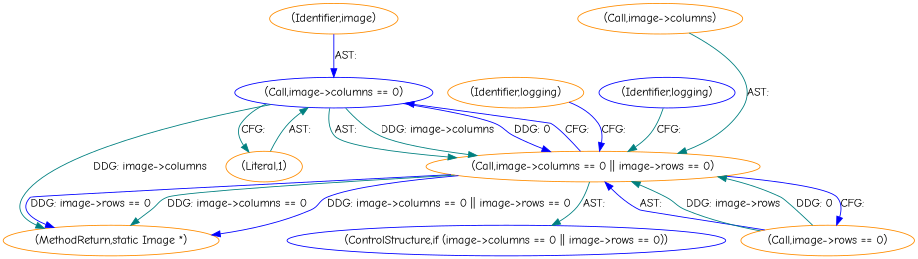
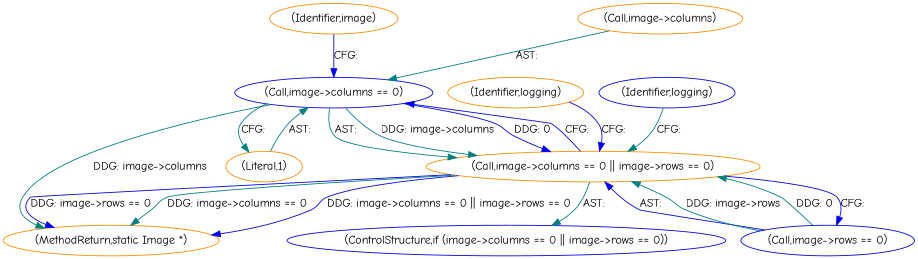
(348, 56) -> (348, 56)
(747, 94) -> (503, 54)
(828, 241) -> (828, 241)
